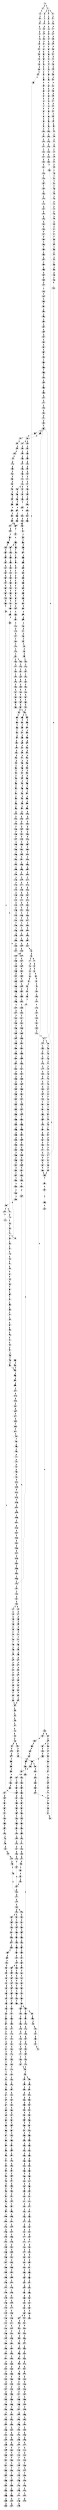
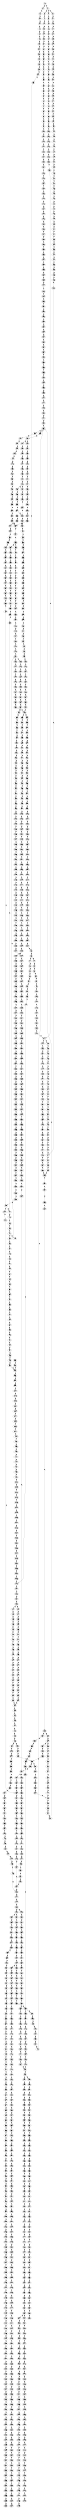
(17, 513) -> (19, 513)
